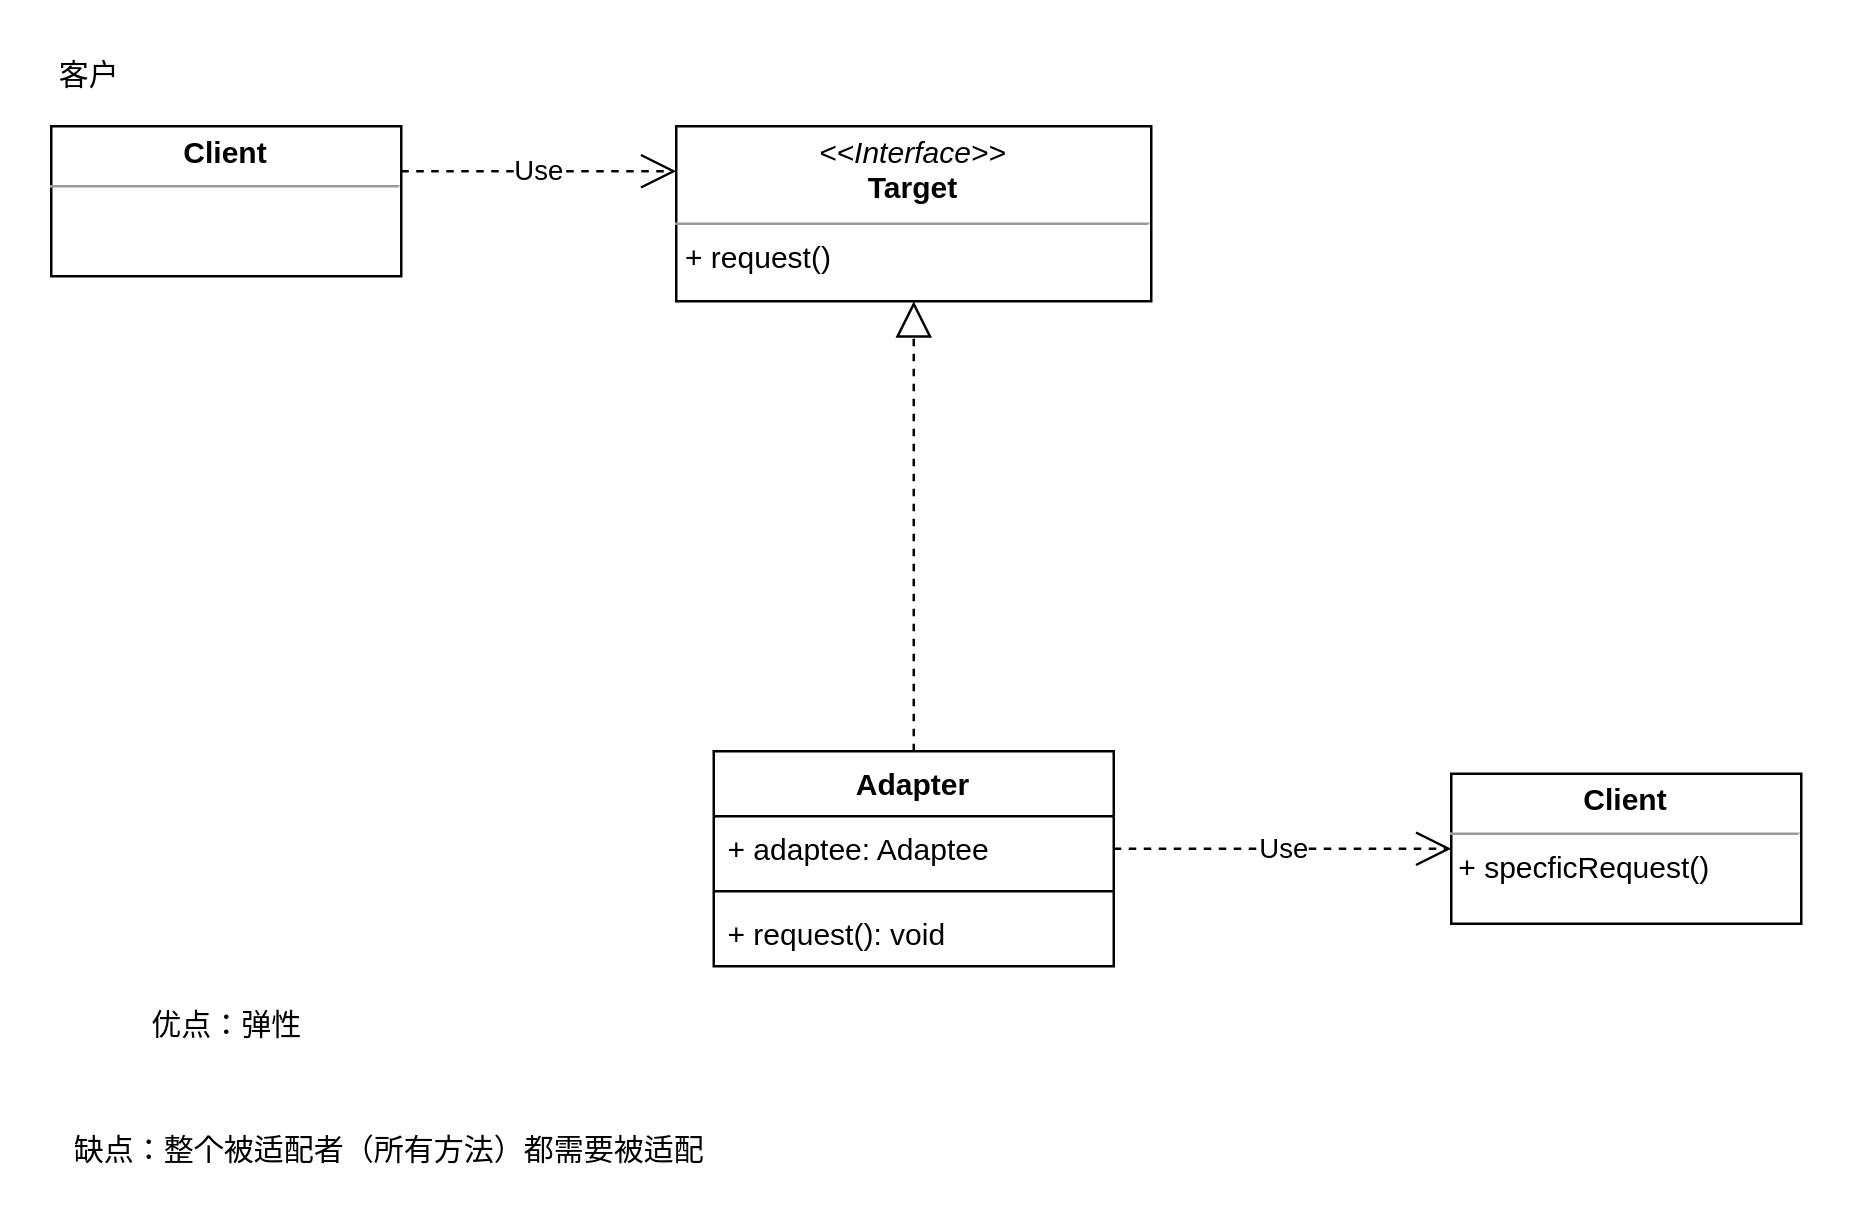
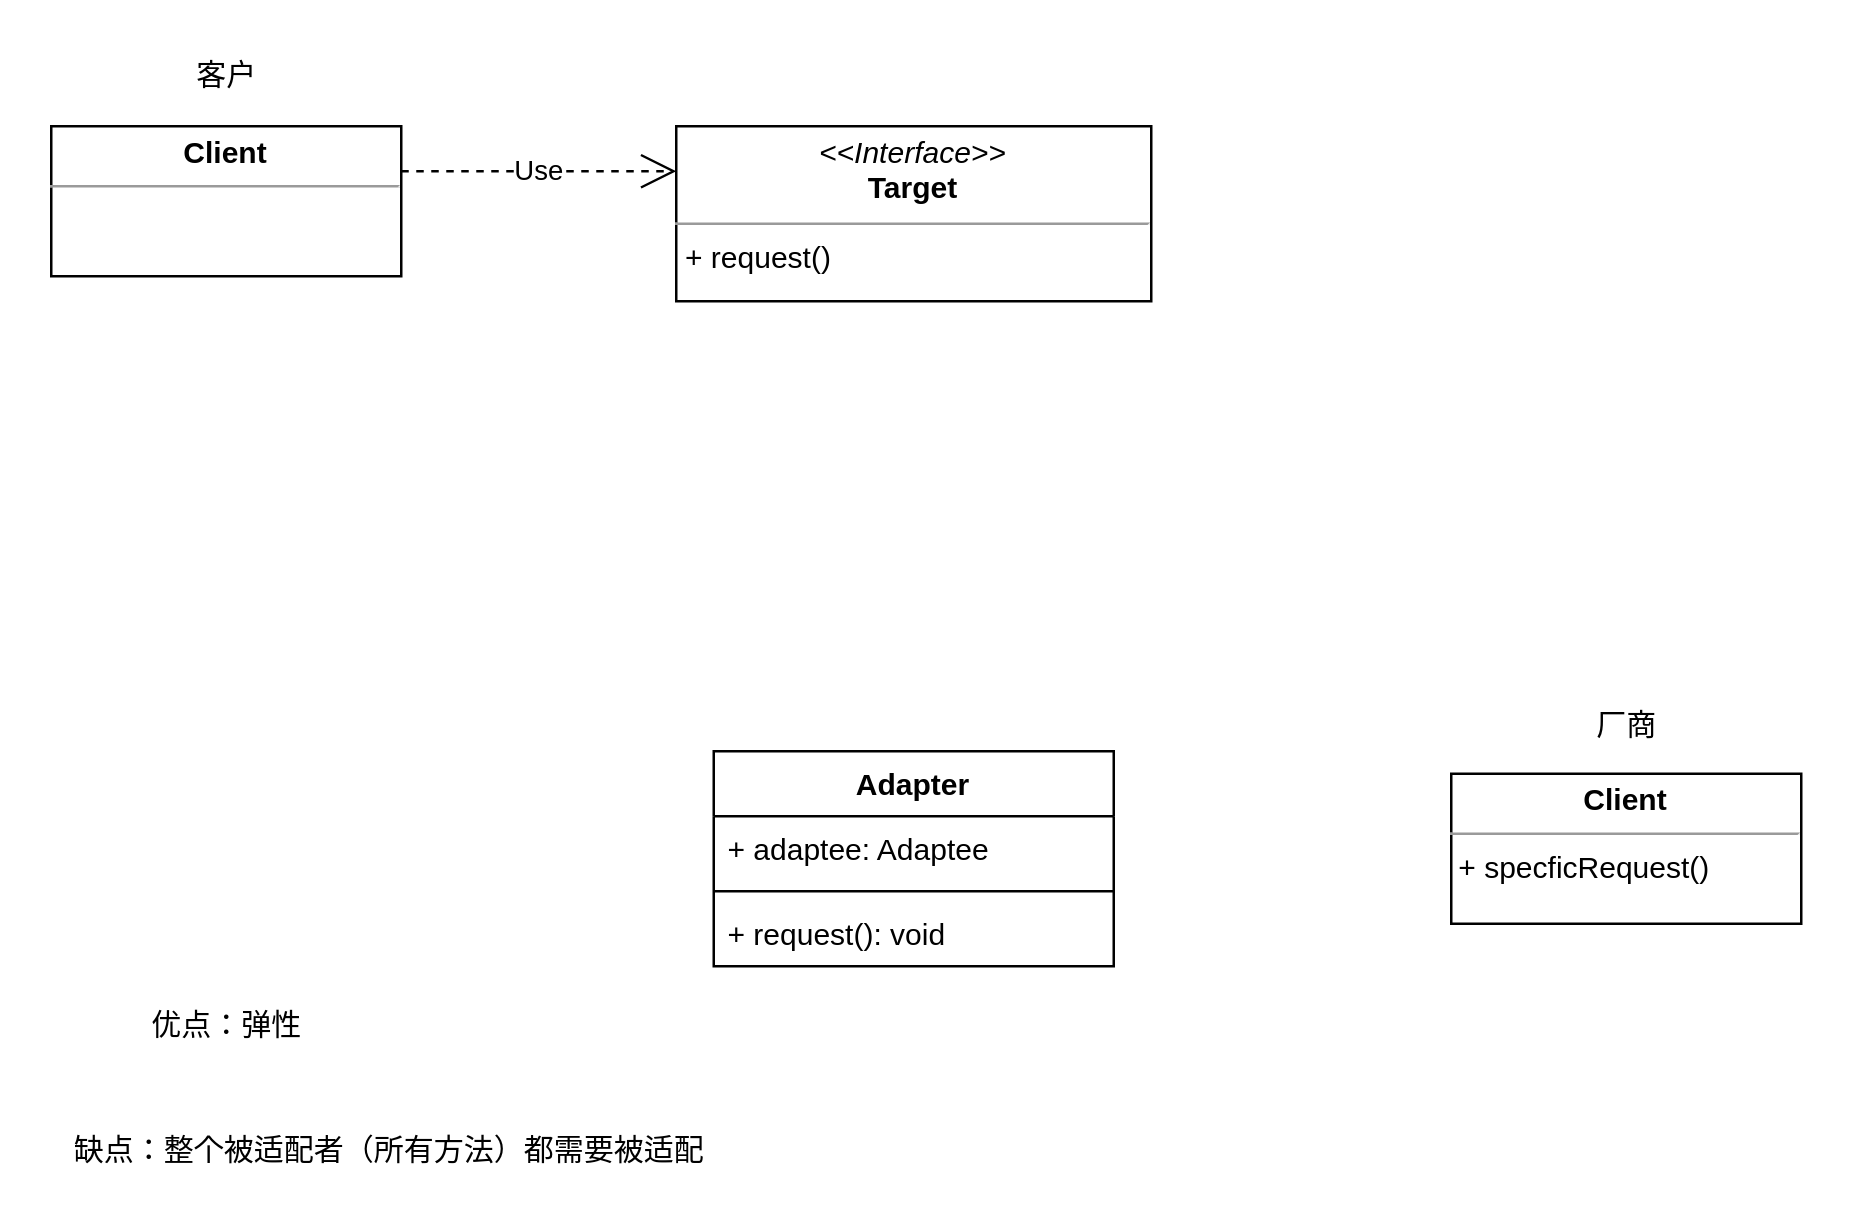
(89, 76) -> (226, 76)
(914, 542) -> none
none -> (1626, 726)
(1281, 849) -> none
